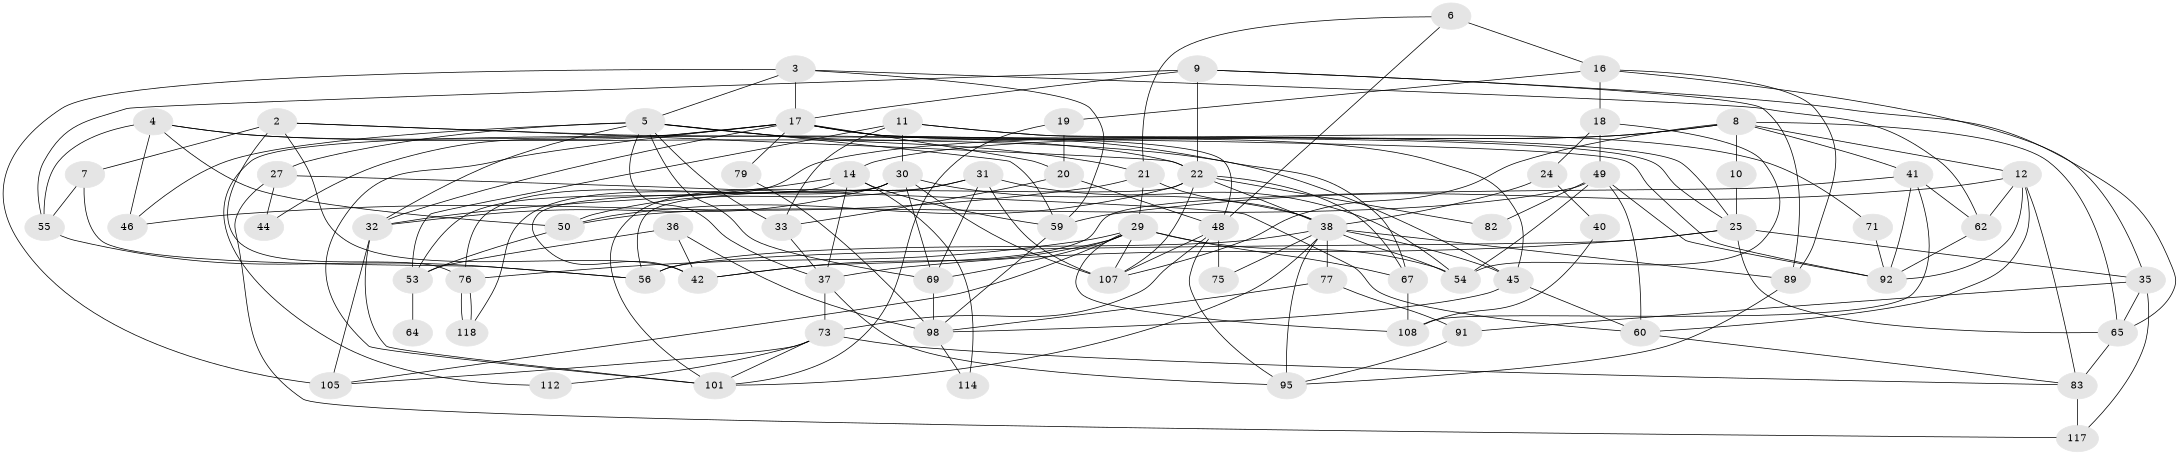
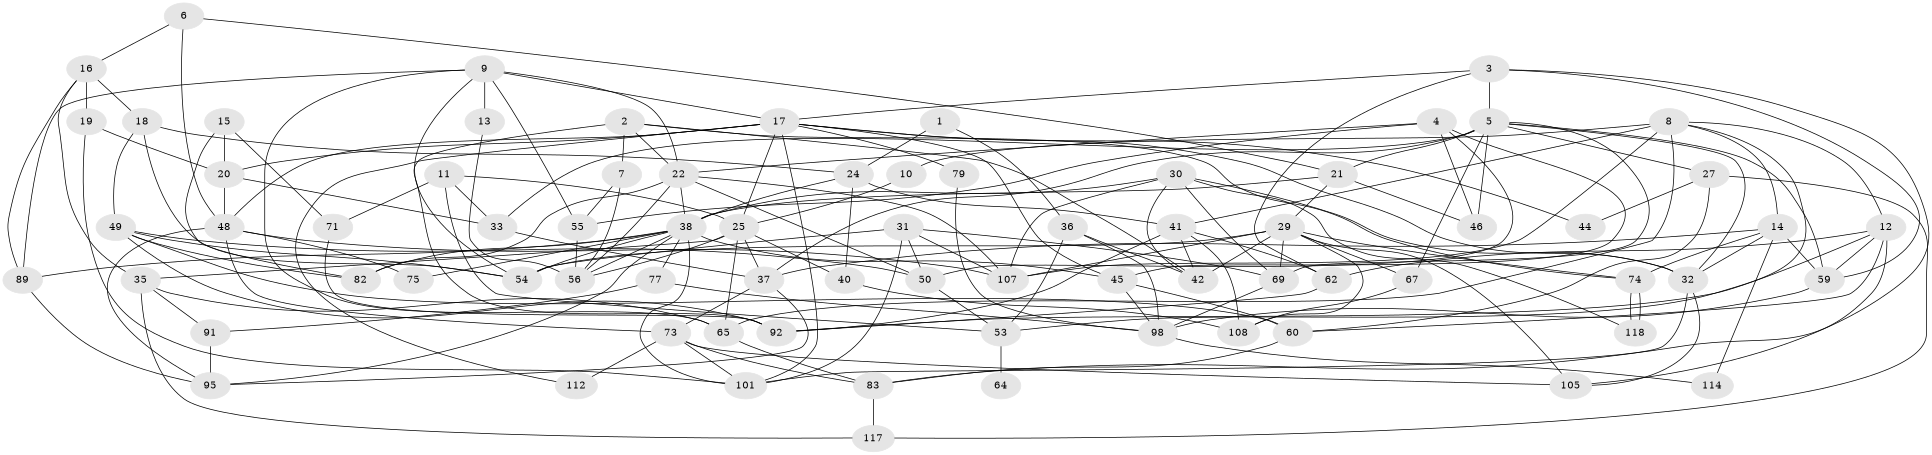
none -> (224, 122)
none -> (485, 122)
none -> (940, 122)
(903, 148) -> none
none -> (1012, 207)
none -> (429, 208)
(1368, 225) -> none
none -> (521, 247)
none -> (792, 254)
(466, 280) -> (1635, 280)
